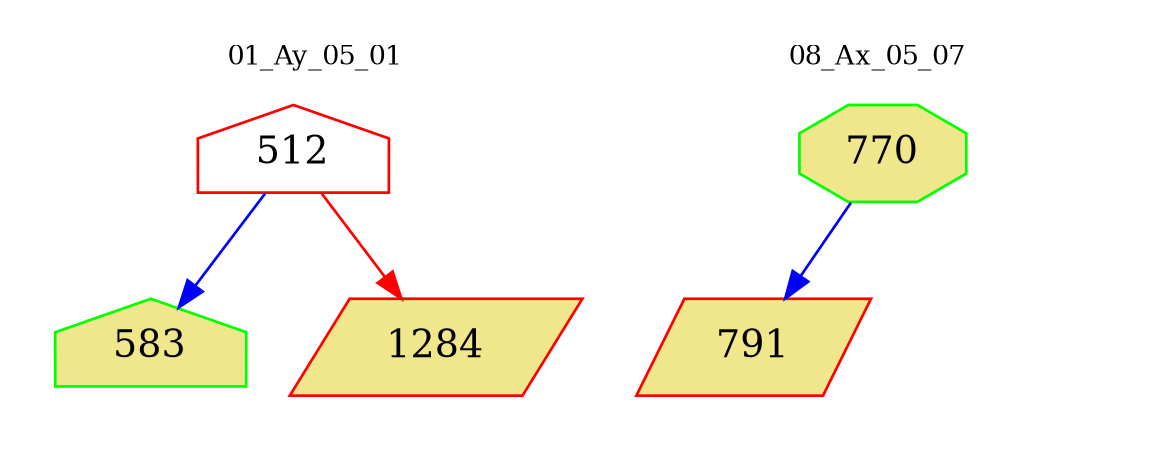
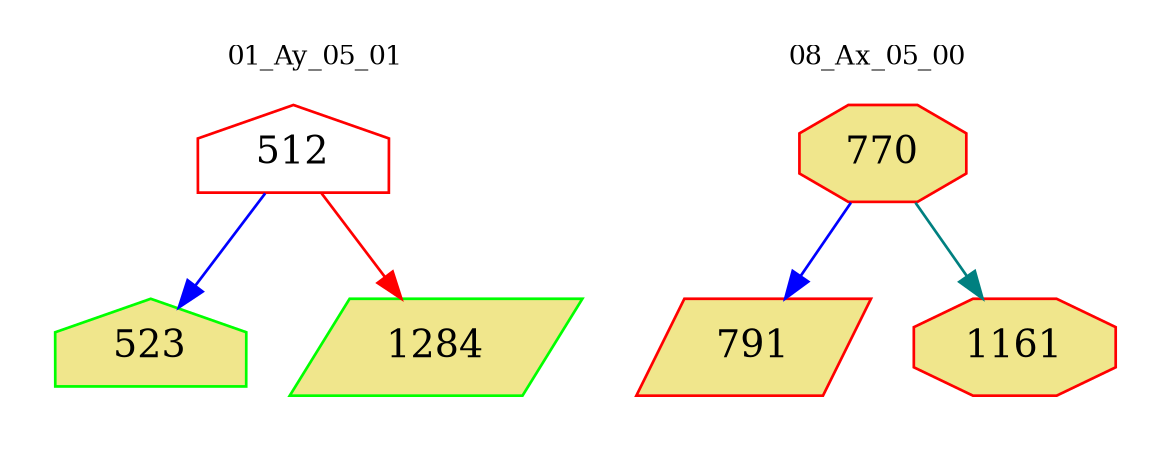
(877, 58) -> (877, 58)
(883, 153) -> (883, 153)
(151, 347) -> (151, 347)
(436, 347) -> (436, 347)
none -> (1015, 347)
